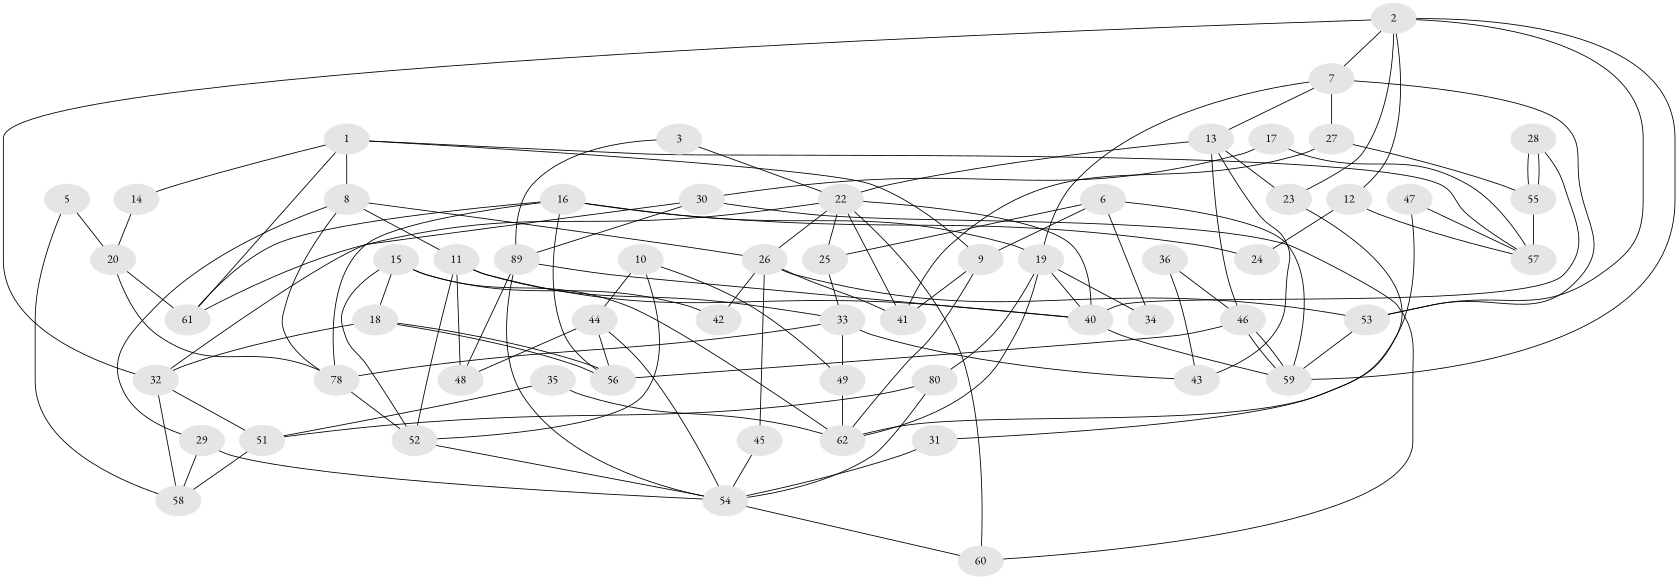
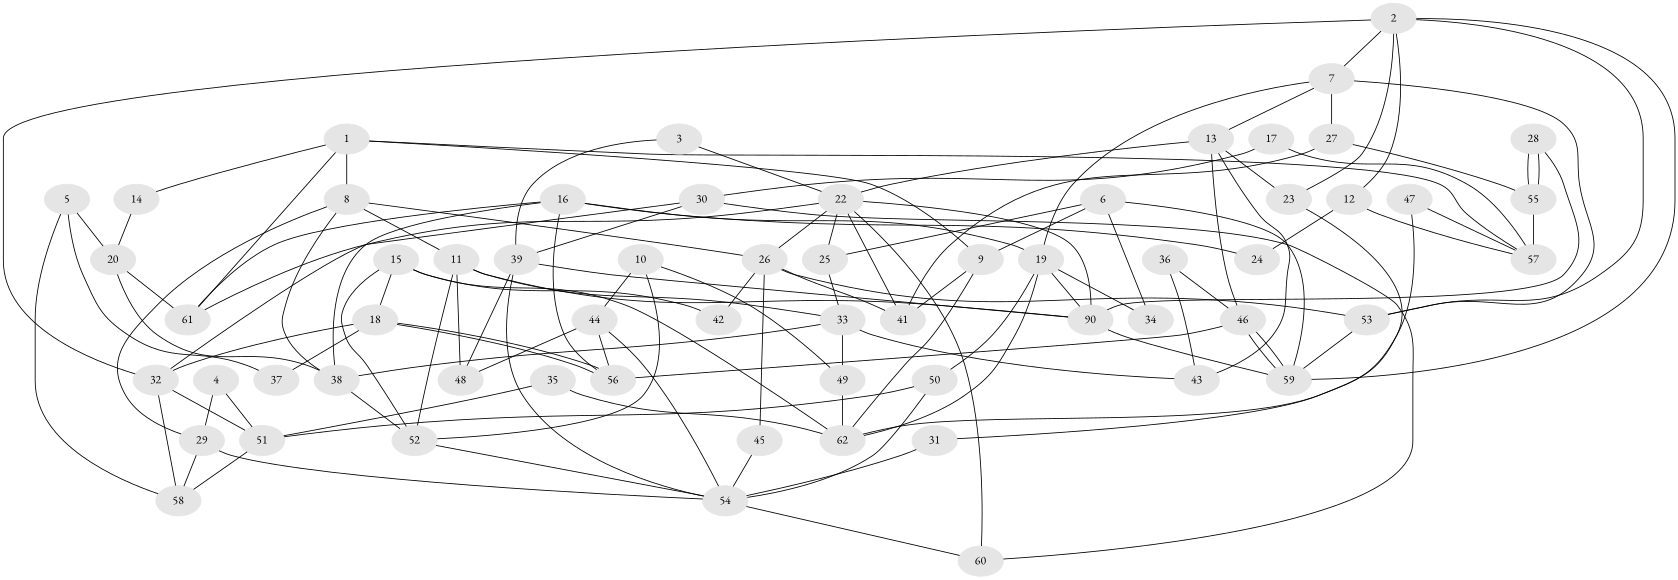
(517, 260) -> (517, 260)
(1090, 320) -> (1090, 320)
none -> (216, 380)
none -> (276, 380)
(337, 380) -> (337, 380)
(935, 380) -> (935, 380)
